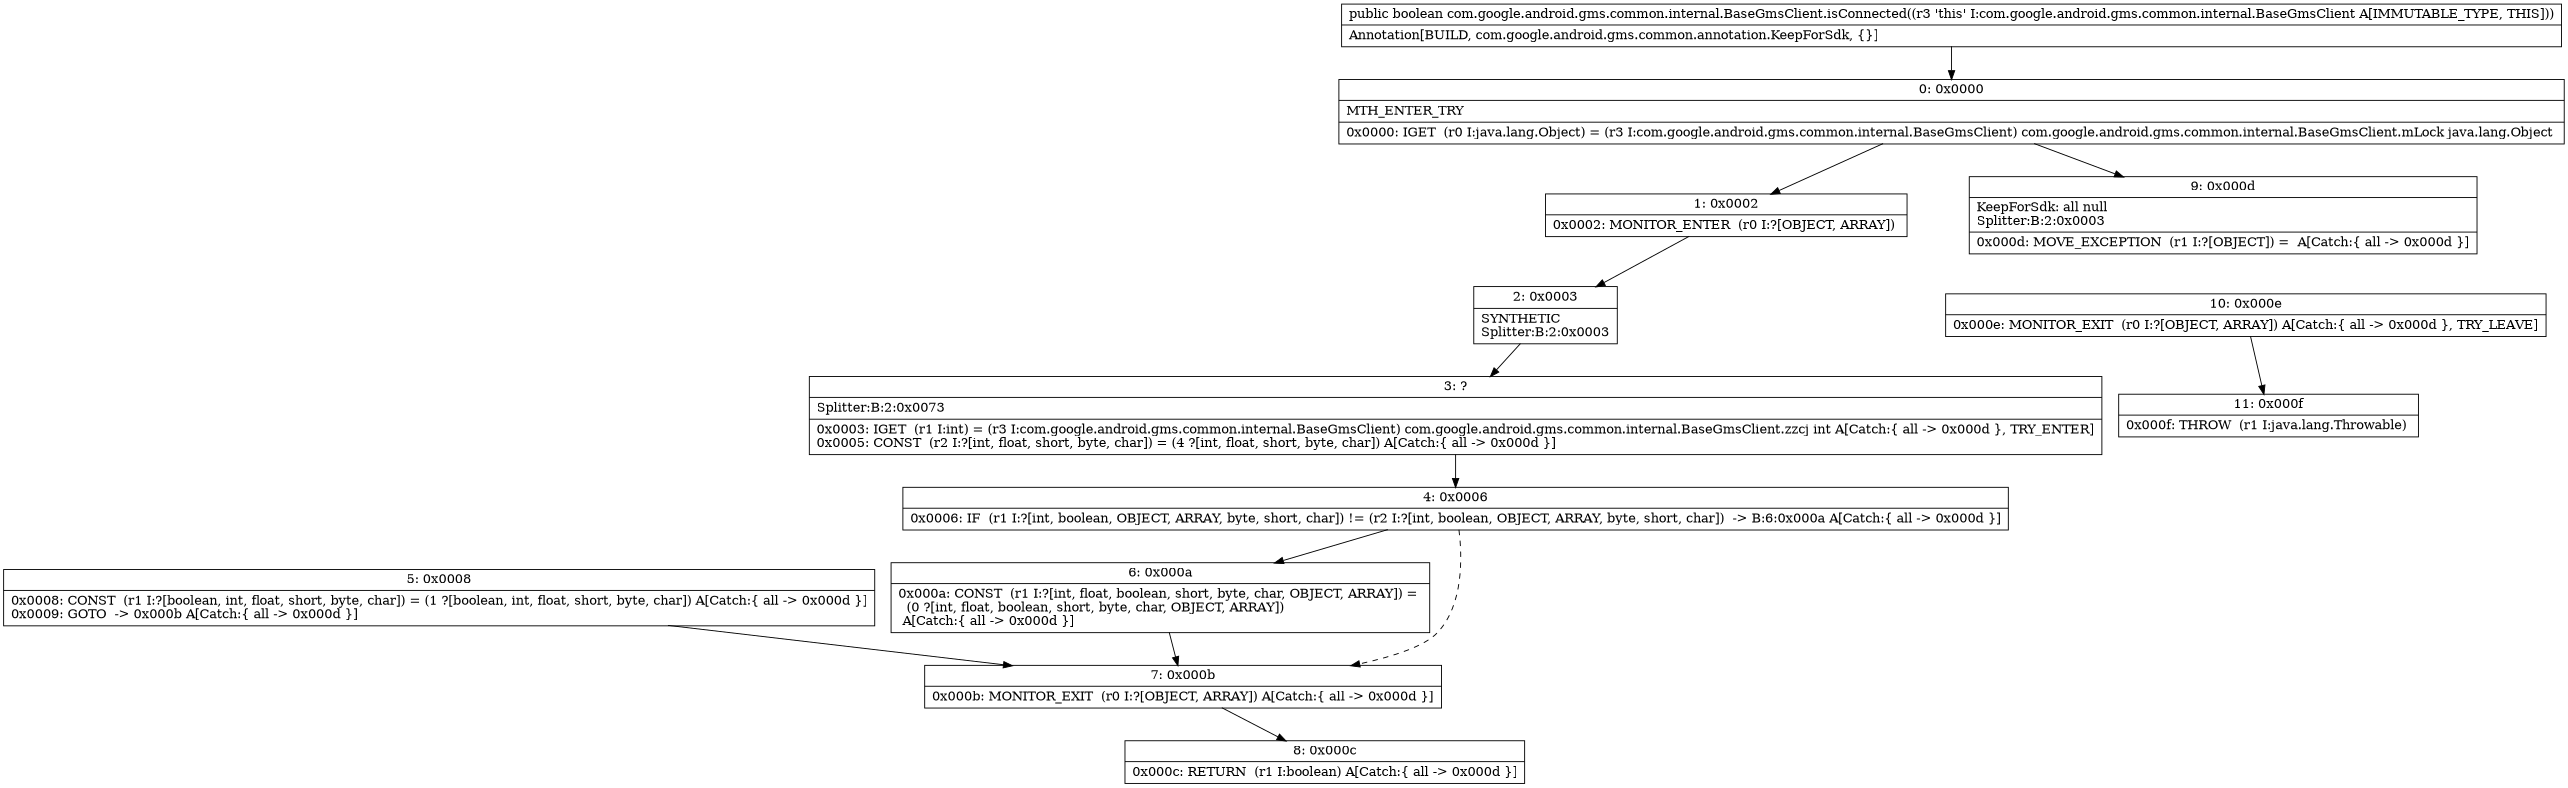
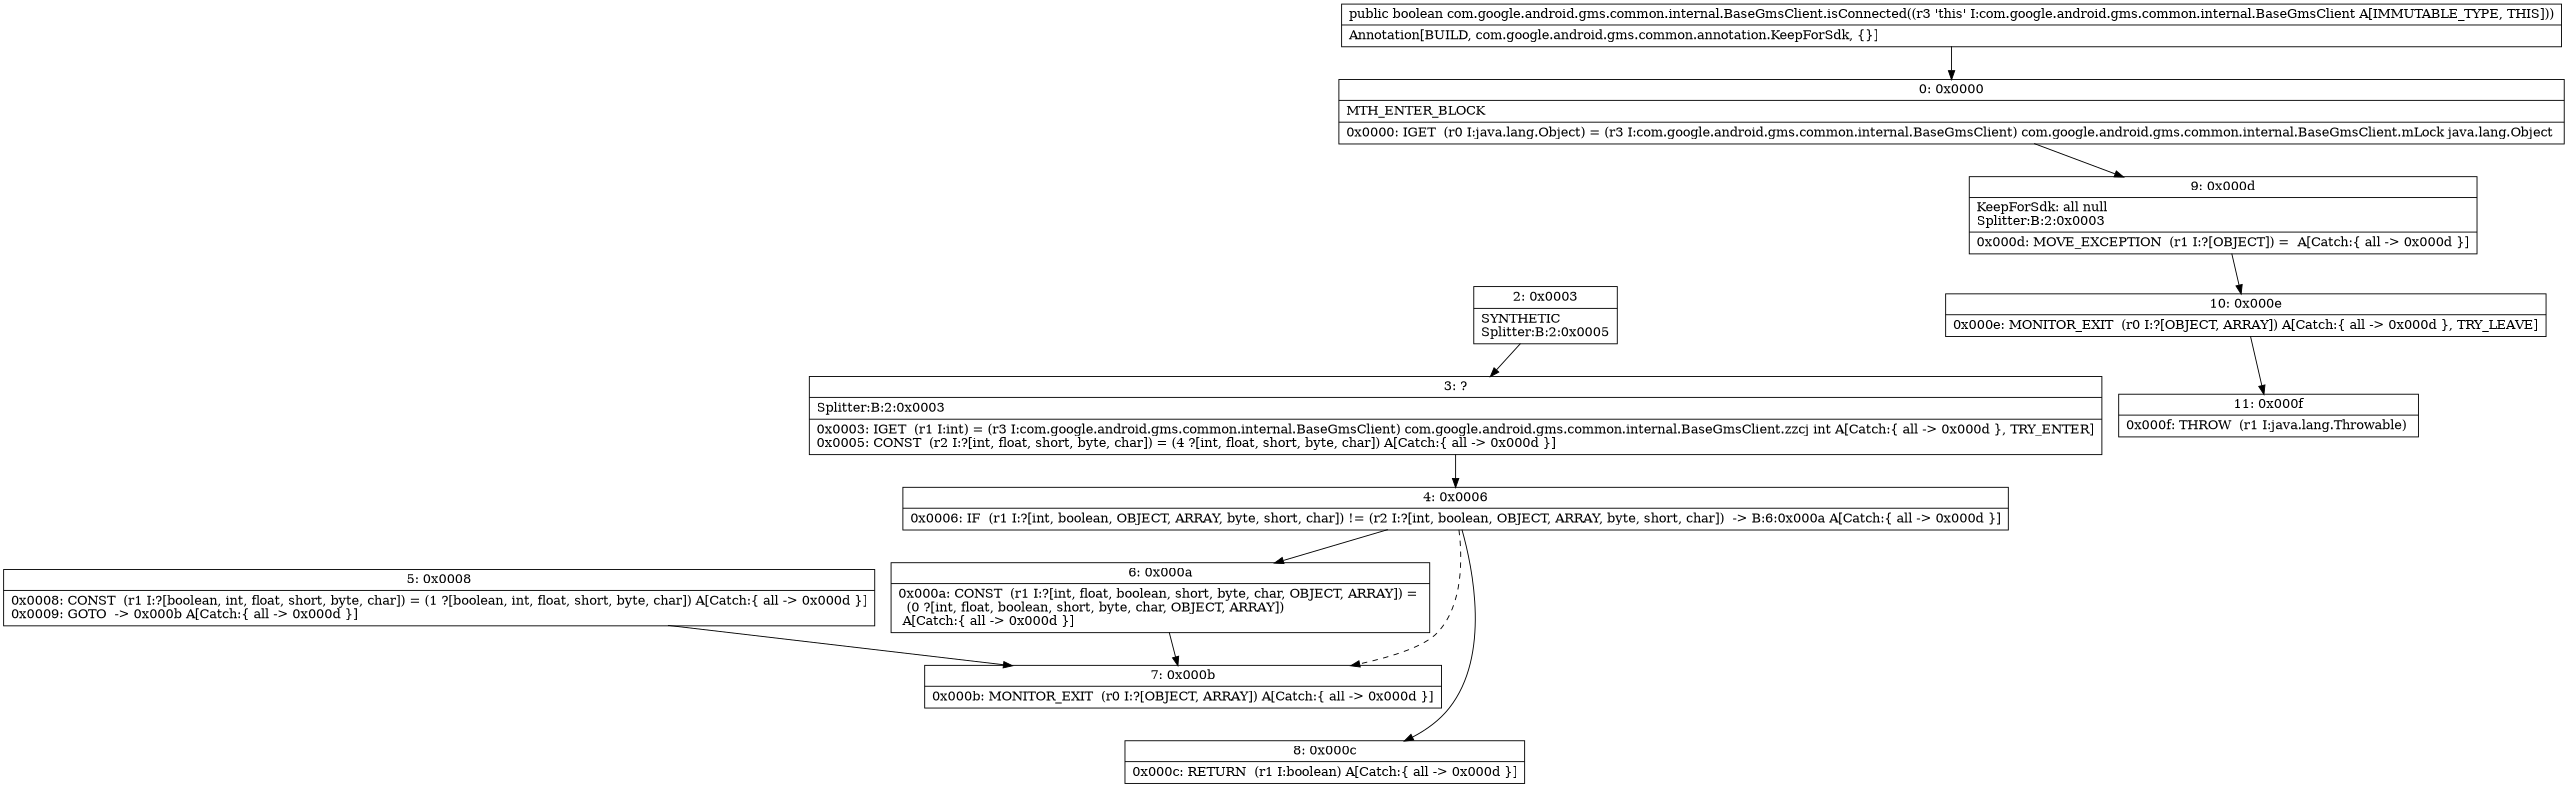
(1405, 111) -> (1416, 111)
(1726, 215) -> none
none -> (2235, 269)
(1546, 332) -> (1546, 332)
(881, 408) -> (881, 408)
(1250, 722) -> (1473, 644)
